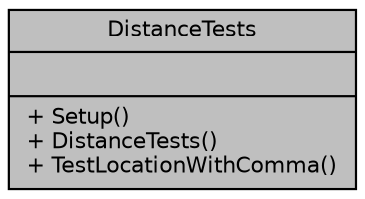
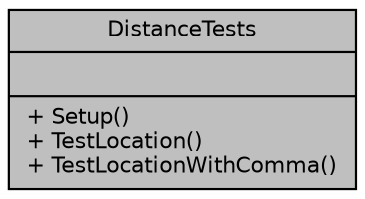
(123, 142) -> (115, 142)
